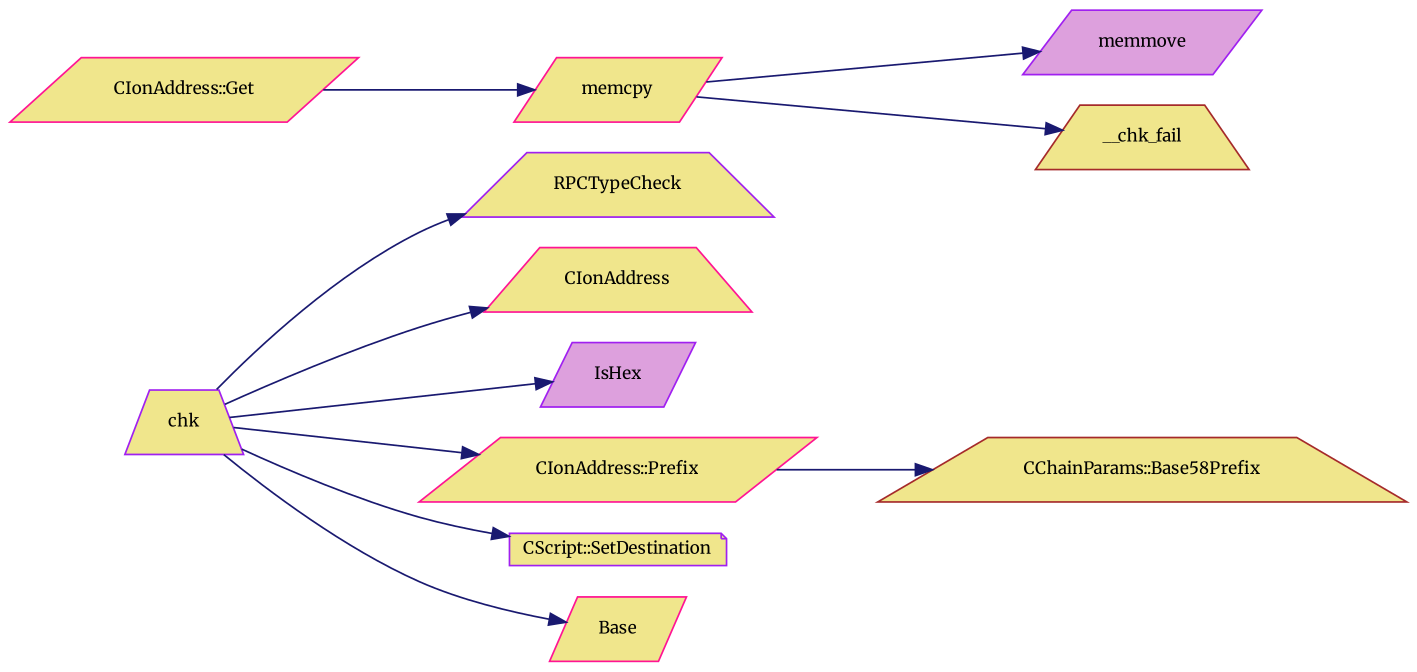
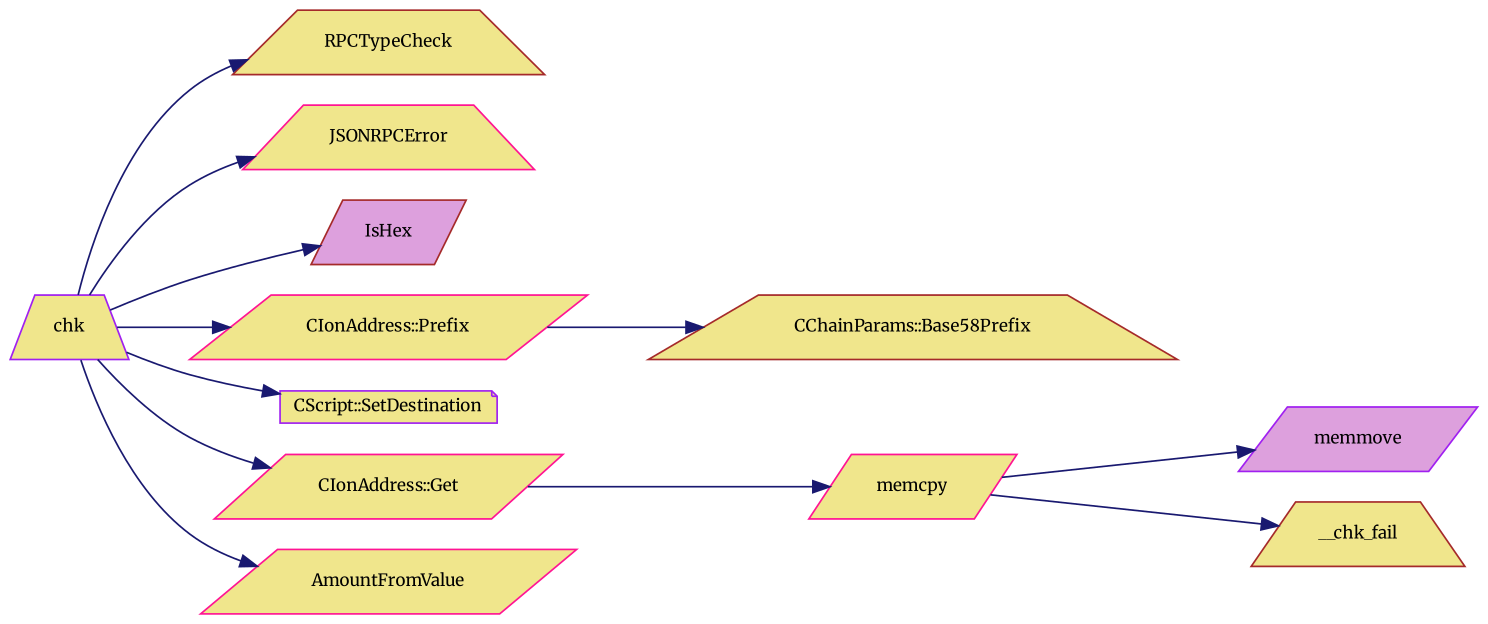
(618, 185) -> (389, 42)
(618, 280) -> (389, 137)
(618, 375) -> (389, 232)
none -> (168, 424)
(618, 629) -> (389, 582)
